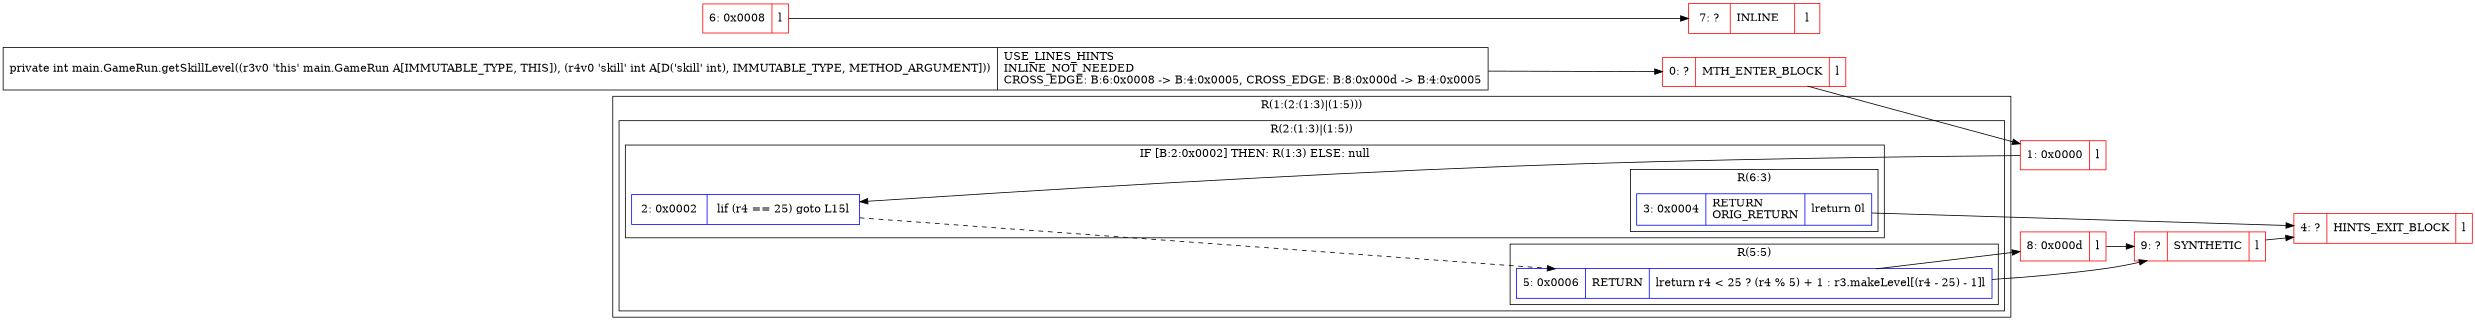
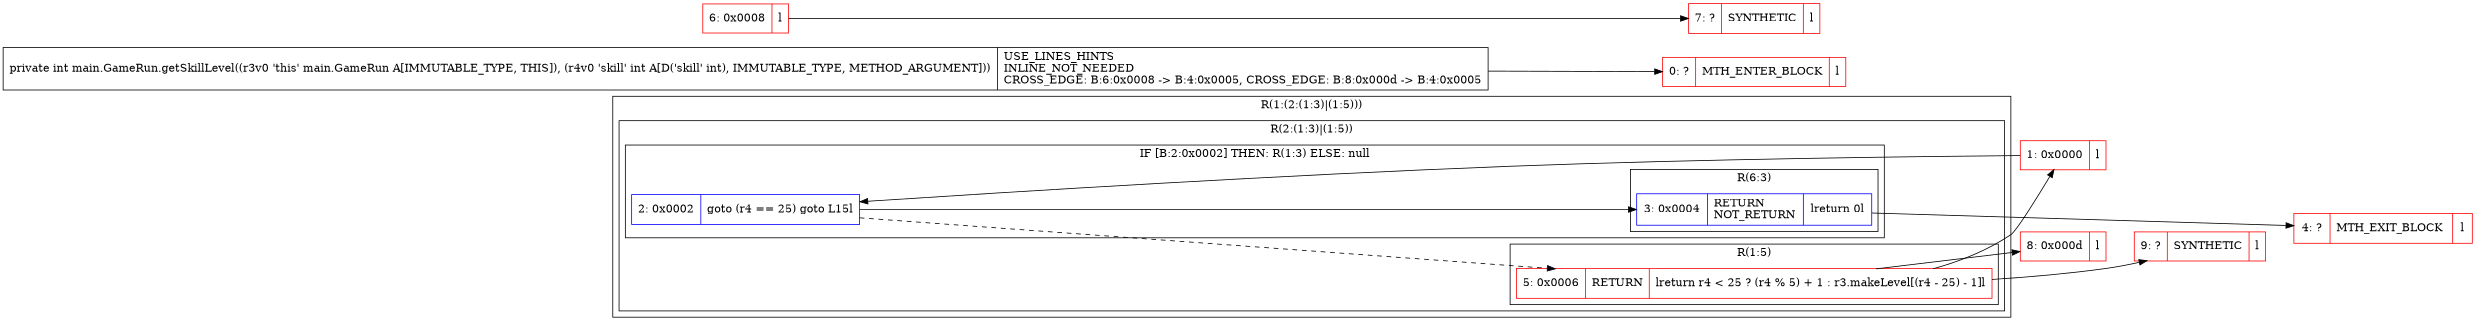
(1758, 18) -> (1762, 18)
(1910, 114) -> (2016, 229)
(783, 209) -> (780, 209)
none -> (1244, 209)
(1755, 215) -> (1755, 215)
(2391, 228) -> (2390, 228)
(2276, 239) -> none
(2116, 246) -> none
(1754, 253) -> (1754, 253)
(1754, 283) -> (1754, 283)
